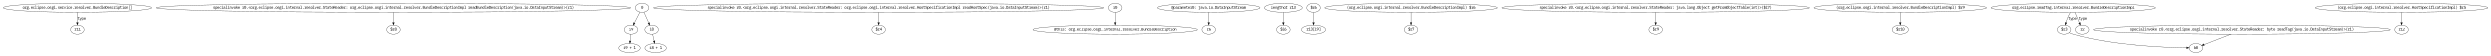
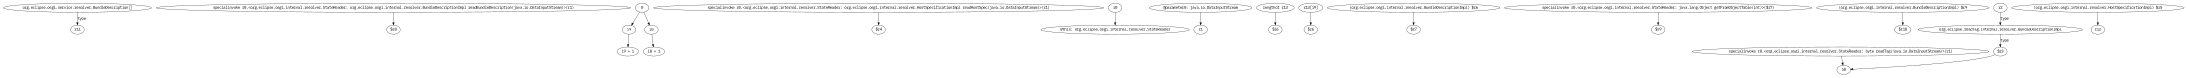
(1314, 17) -> (1311, 17)
(2077, 18) -> (2000, 17)
(1115, 30) -> (1115, 30)
(1209, 30) -> (1201, 30)
